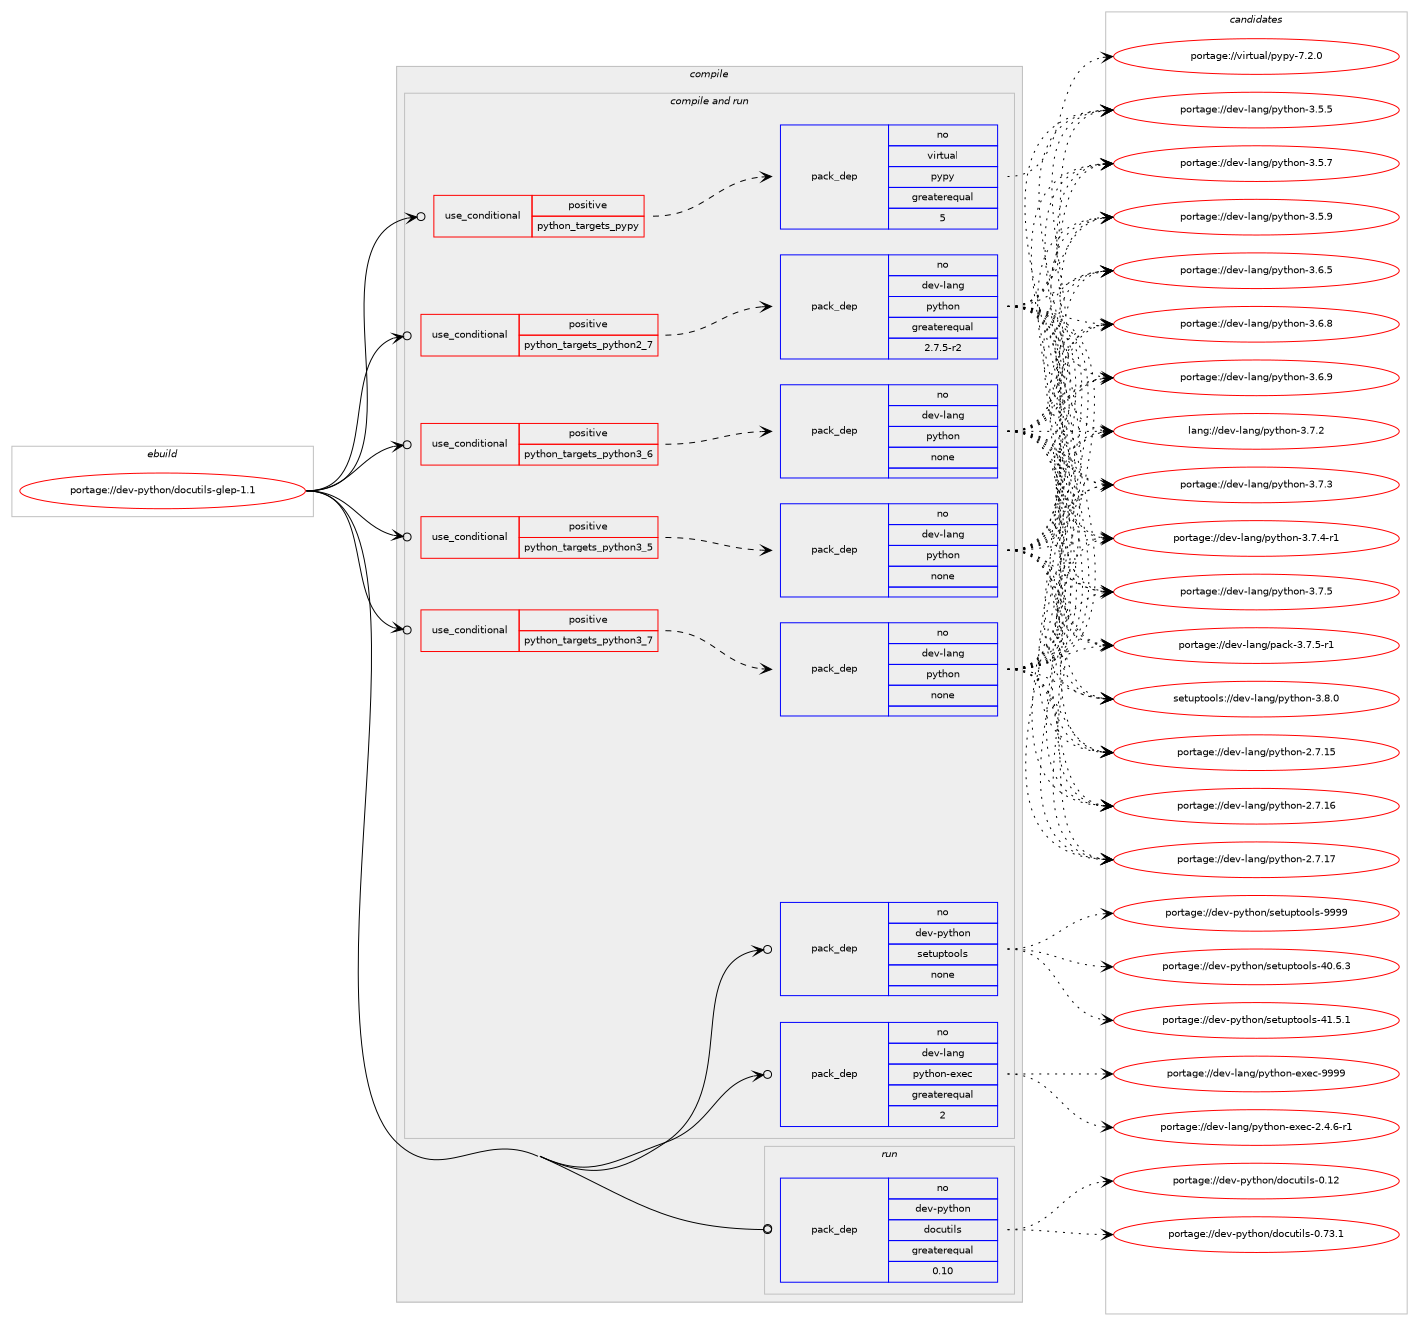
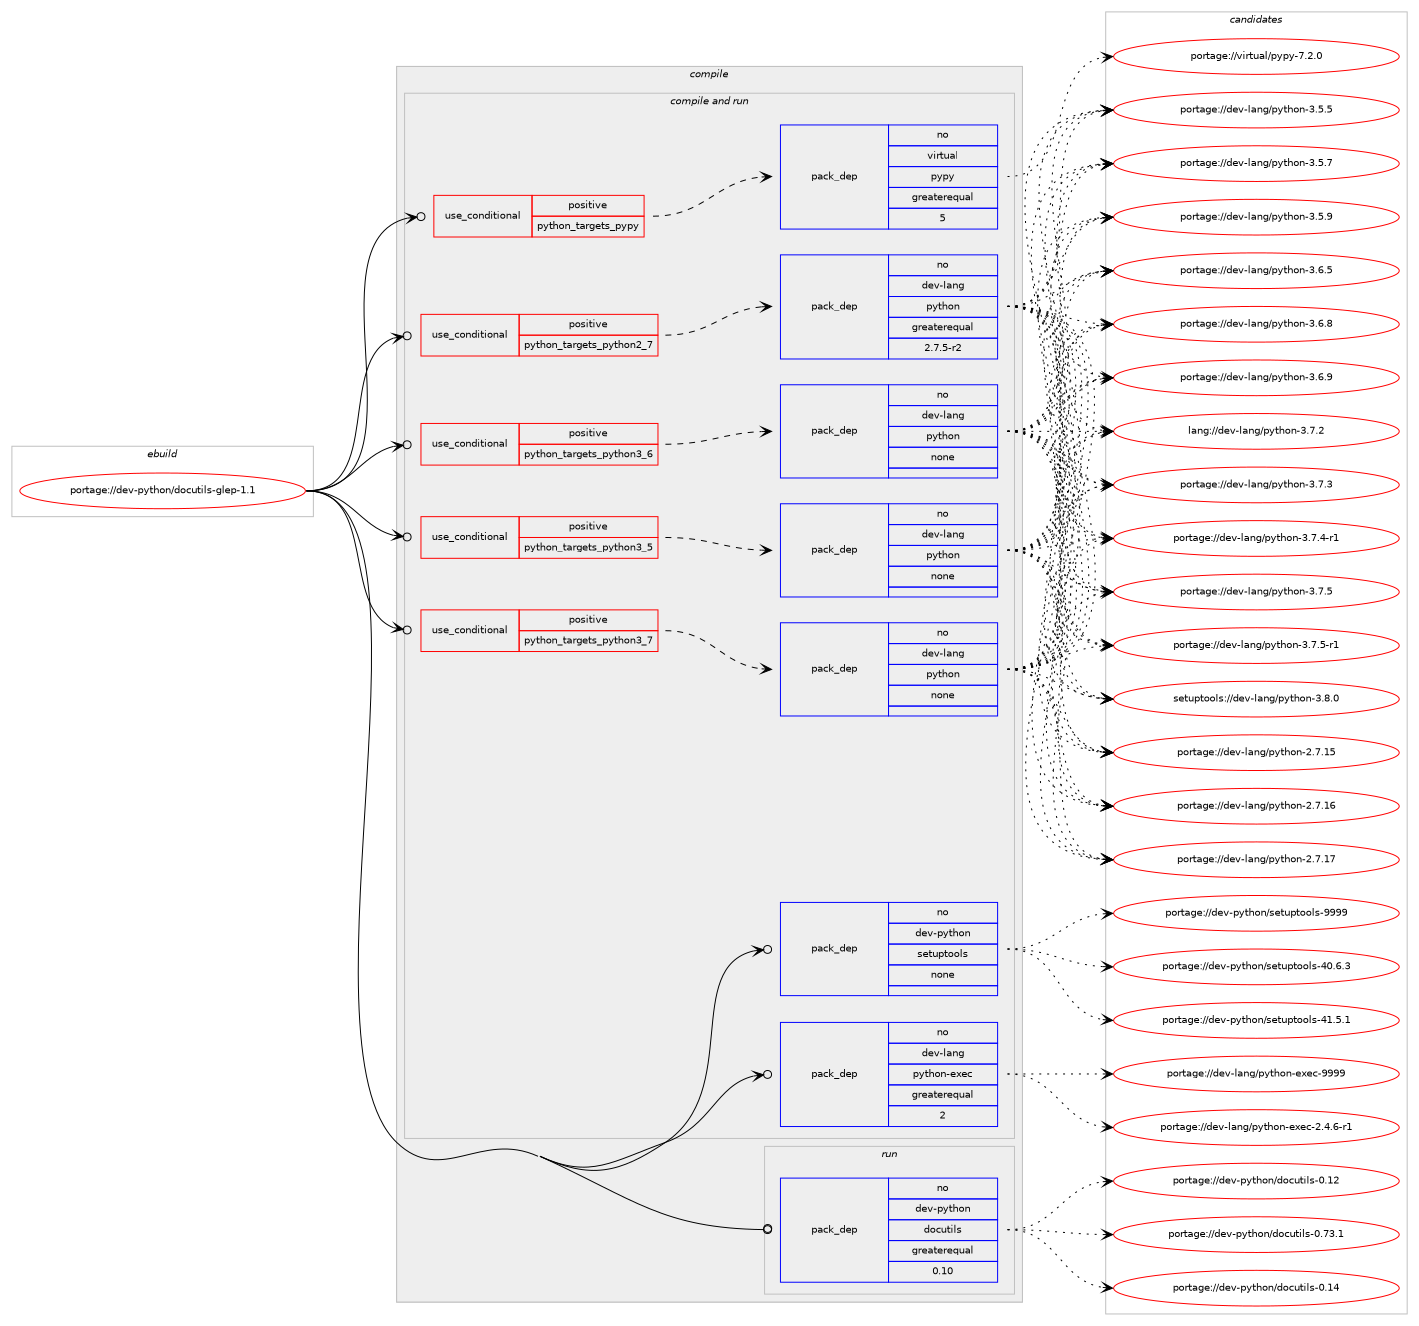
(1256, 646) -> (1256, 646)
none -> (1256, 1288)
